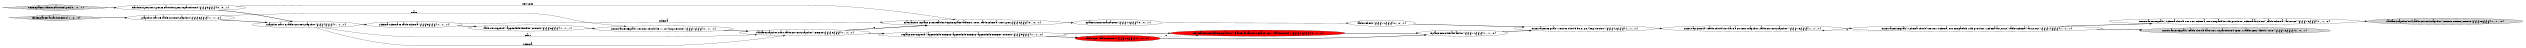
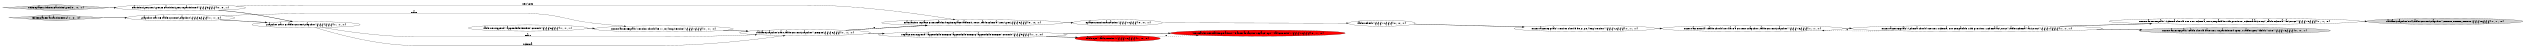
(414, 25) -> none
(1463, 33) -> none
